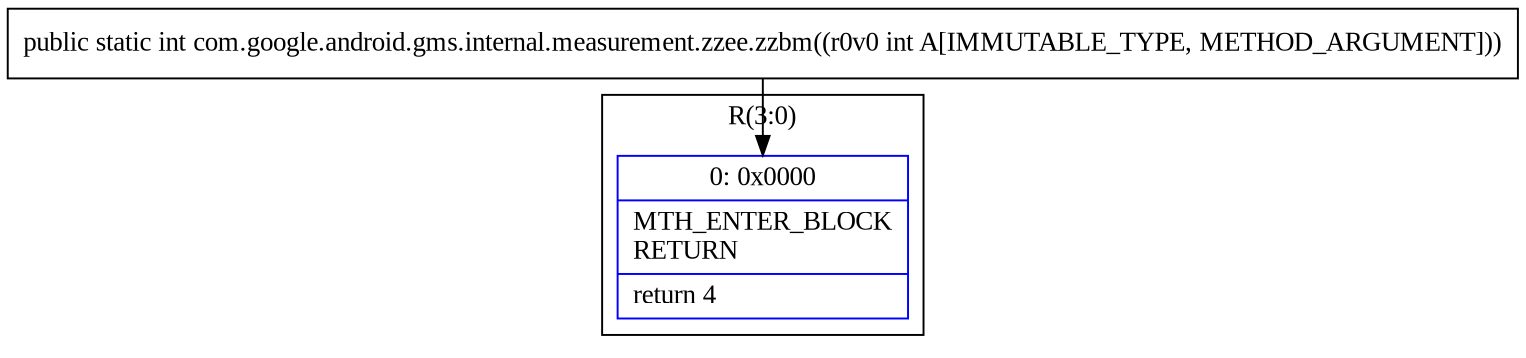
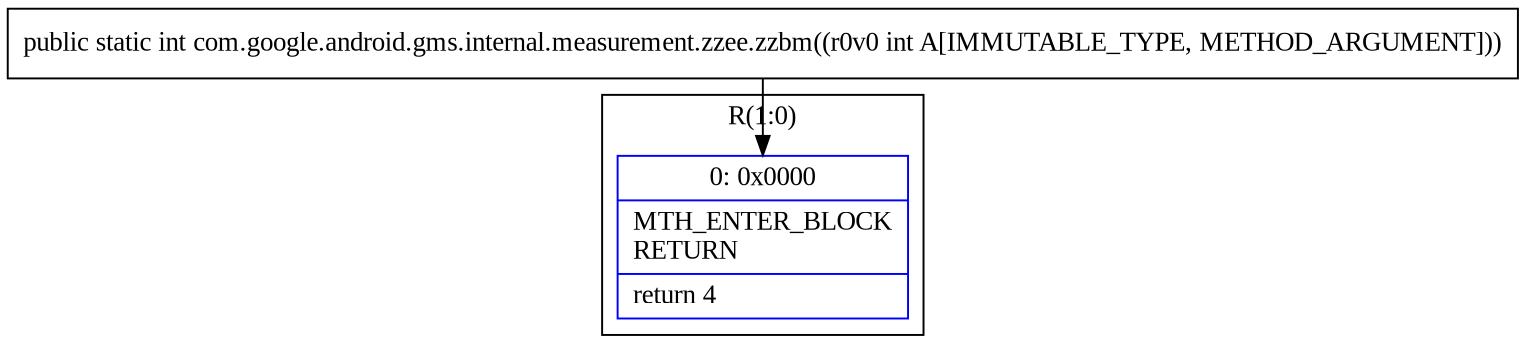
(763, 117) -> (763, 117)
